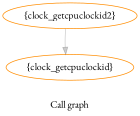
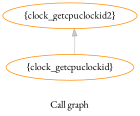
(65, 38) -> (75, 45)
